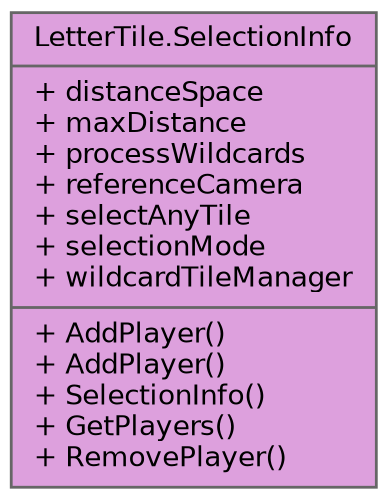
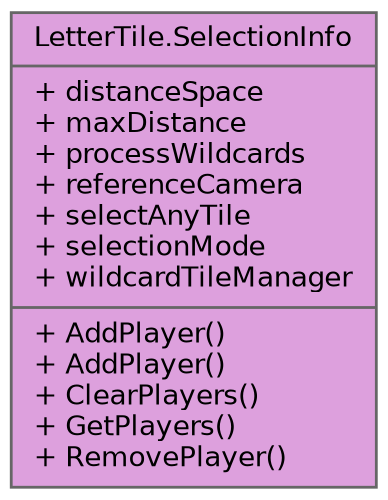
(150, 396) -> (147, 396)
